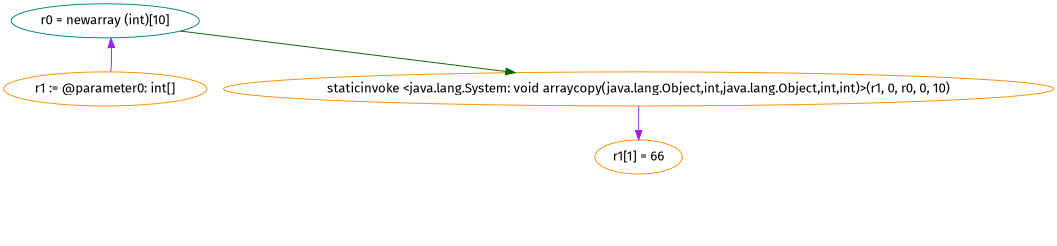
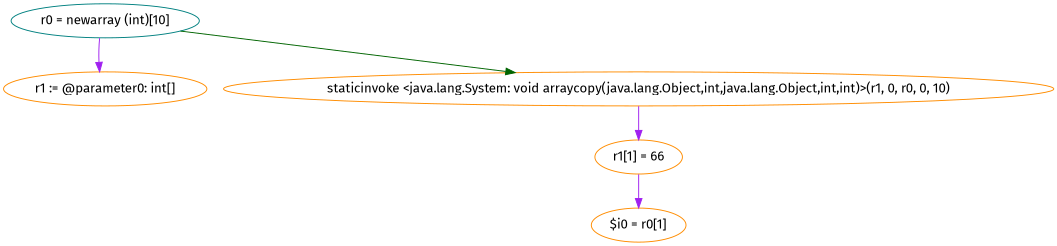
(112, 60) -> (99, 50)
none -> (639, 225)
